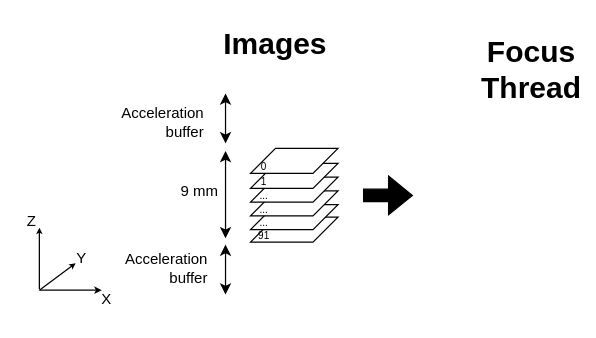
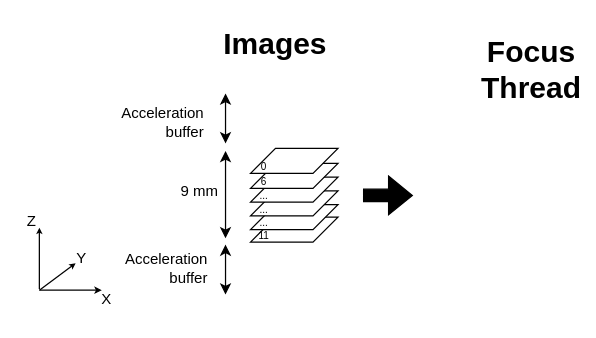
(264, 182) -> (264, 182)
(264, 236) -> (264, 236)
